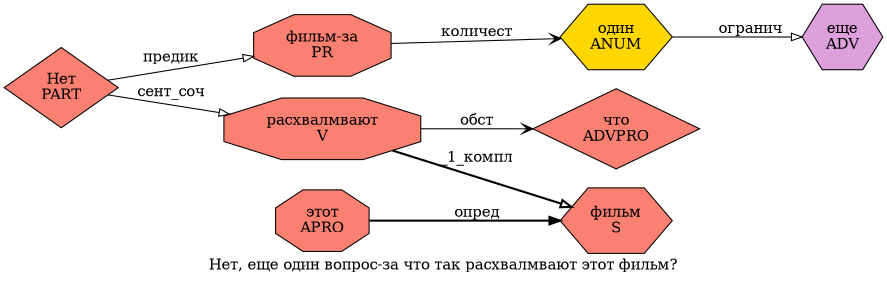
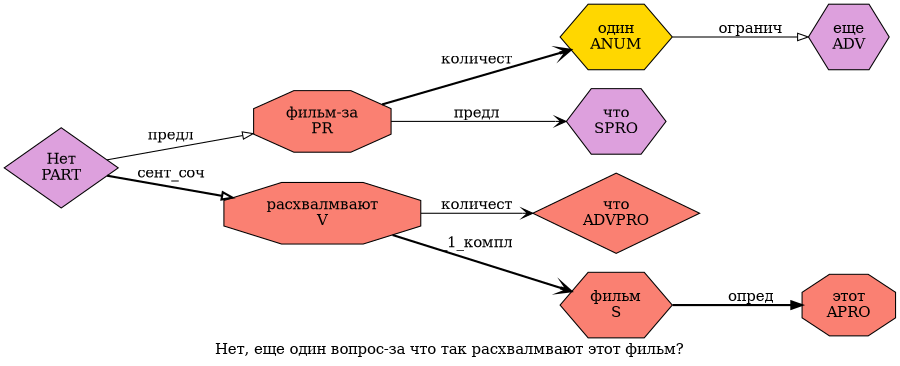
(471, 41) -> (471, 79)
(171, 58) -> (171, 136)
(61, 88) -> (61, 168)
(163, 104) -> (165, 186)
(477, 121) -> (477, 205)
none -> (616, 121)
(477, 177) -> (477, 262)
(459, 221) -> (732, 305)
